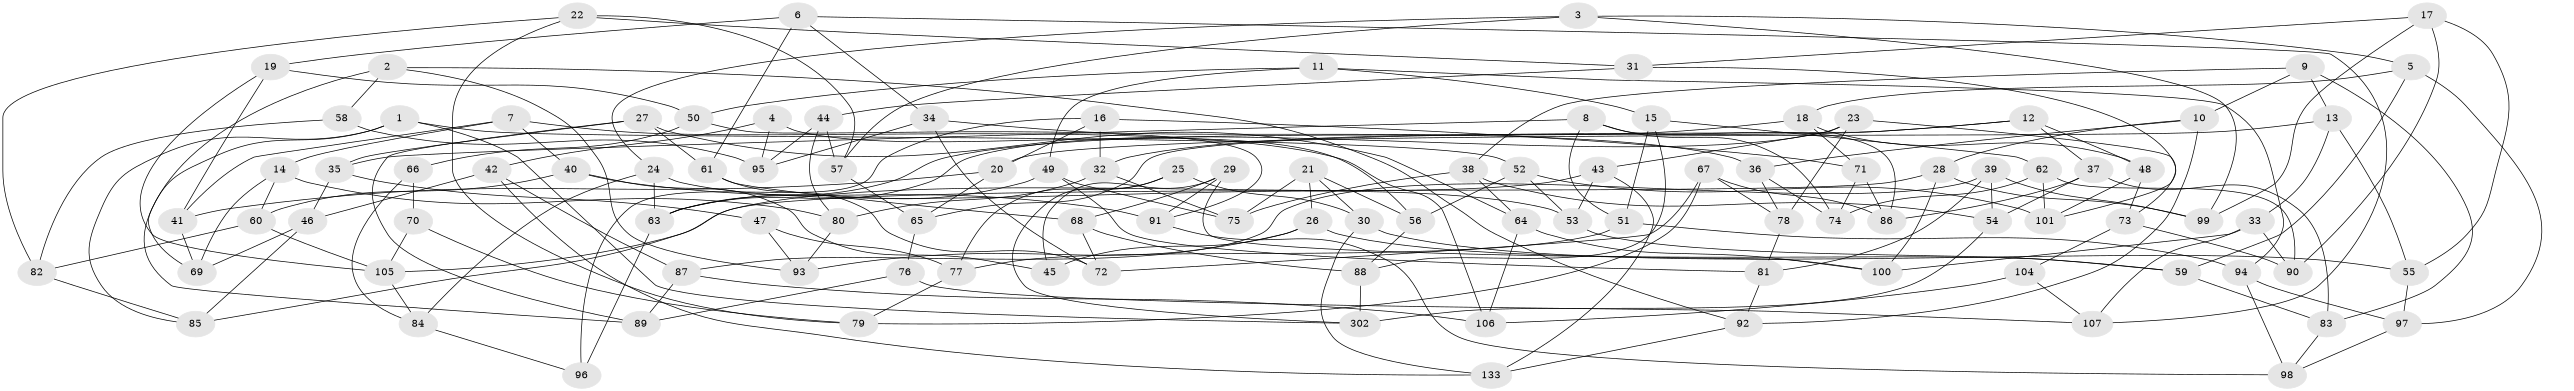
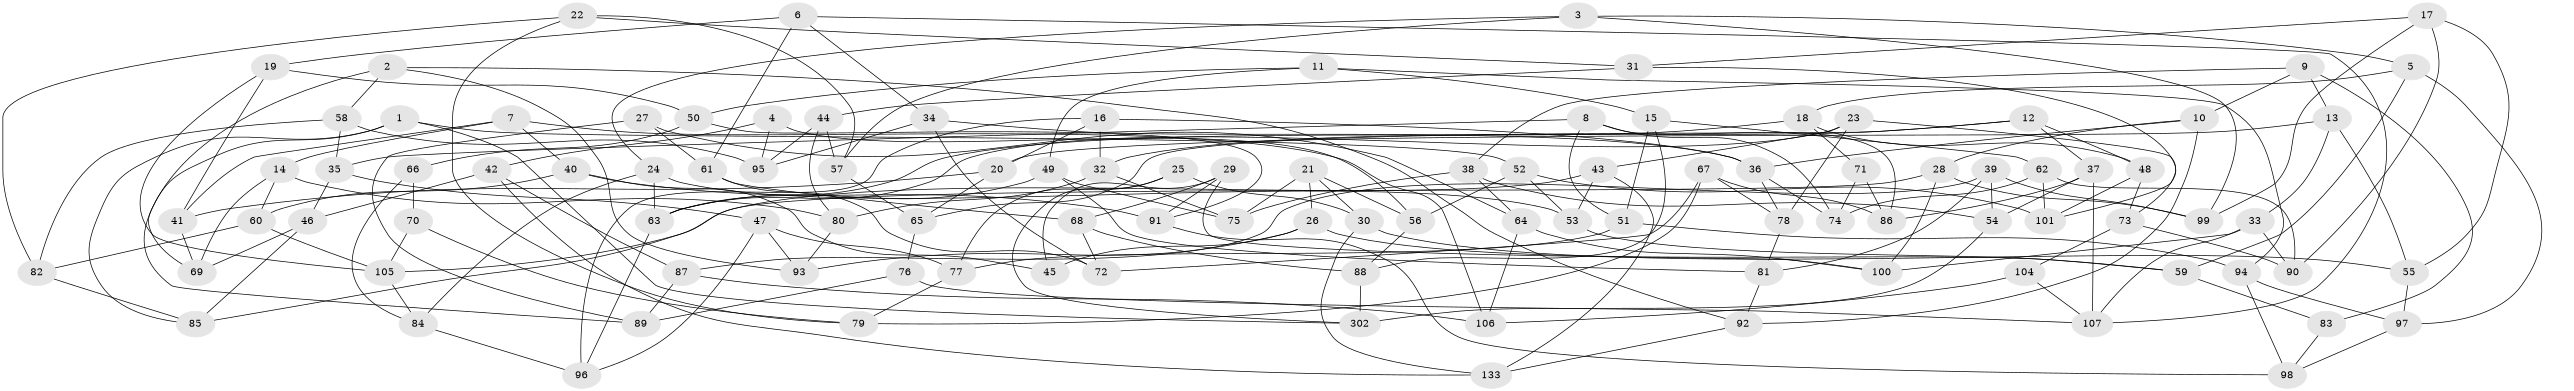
(1409, 130) -> (1431, 128)
(486, 139) -> (338, 144)
(2253, 187) -> (2093, 231)
none -> (686, 321)
